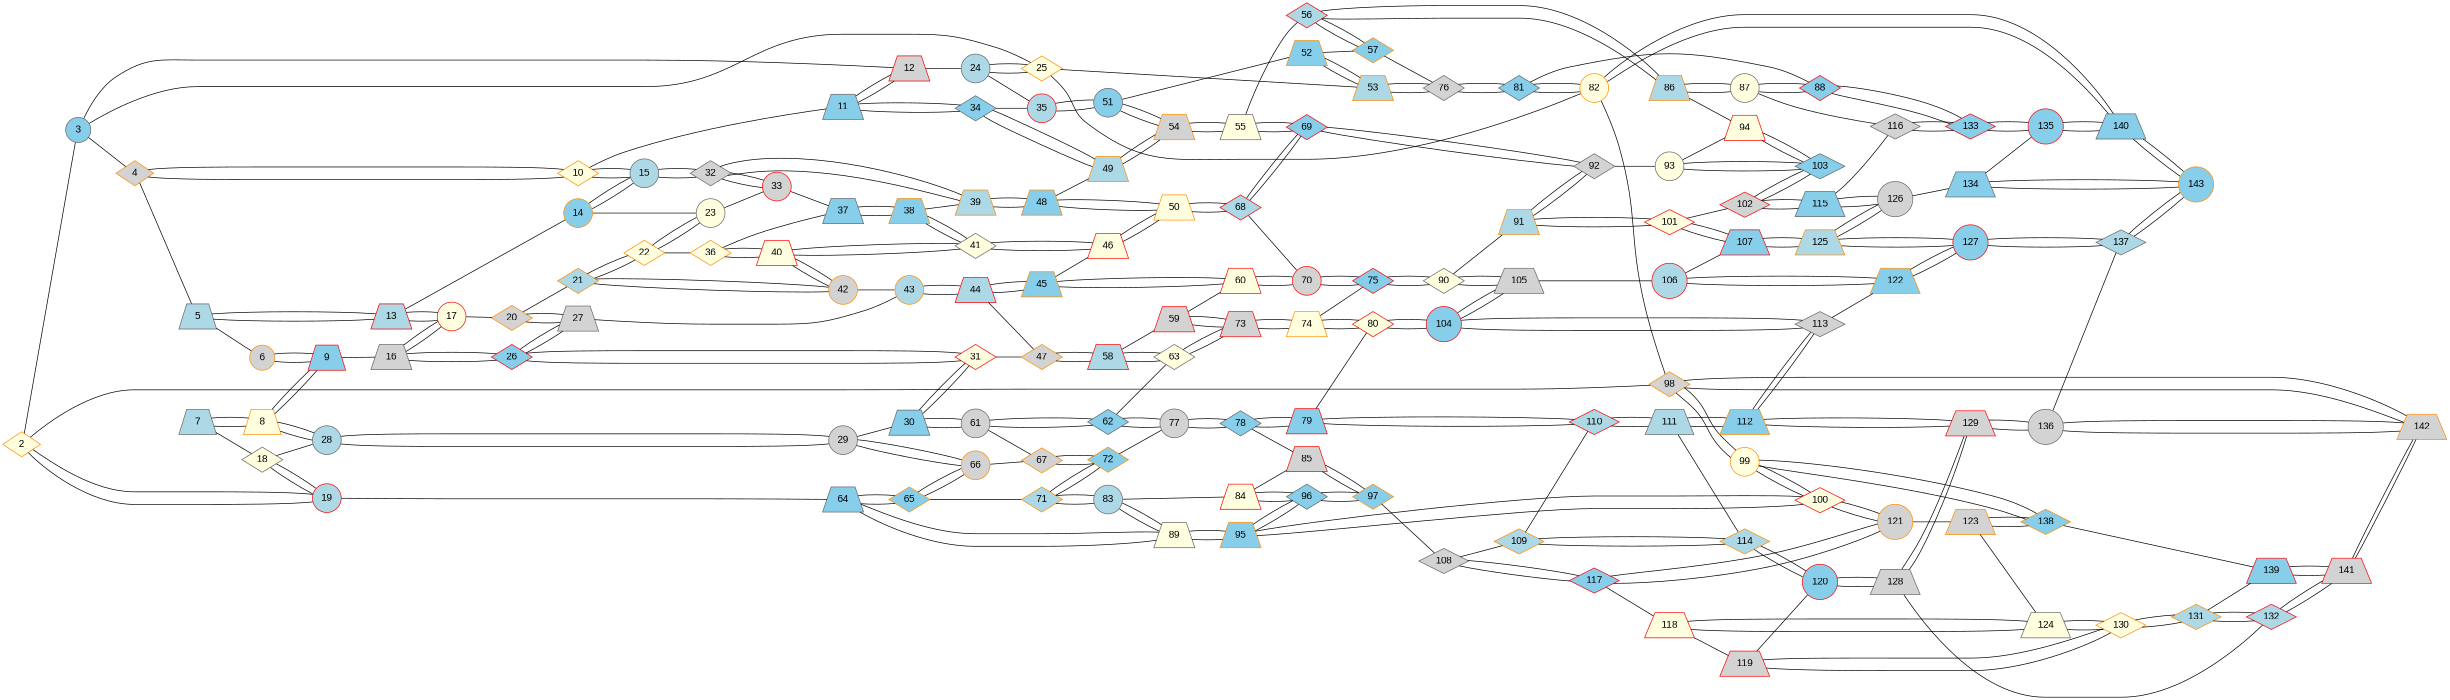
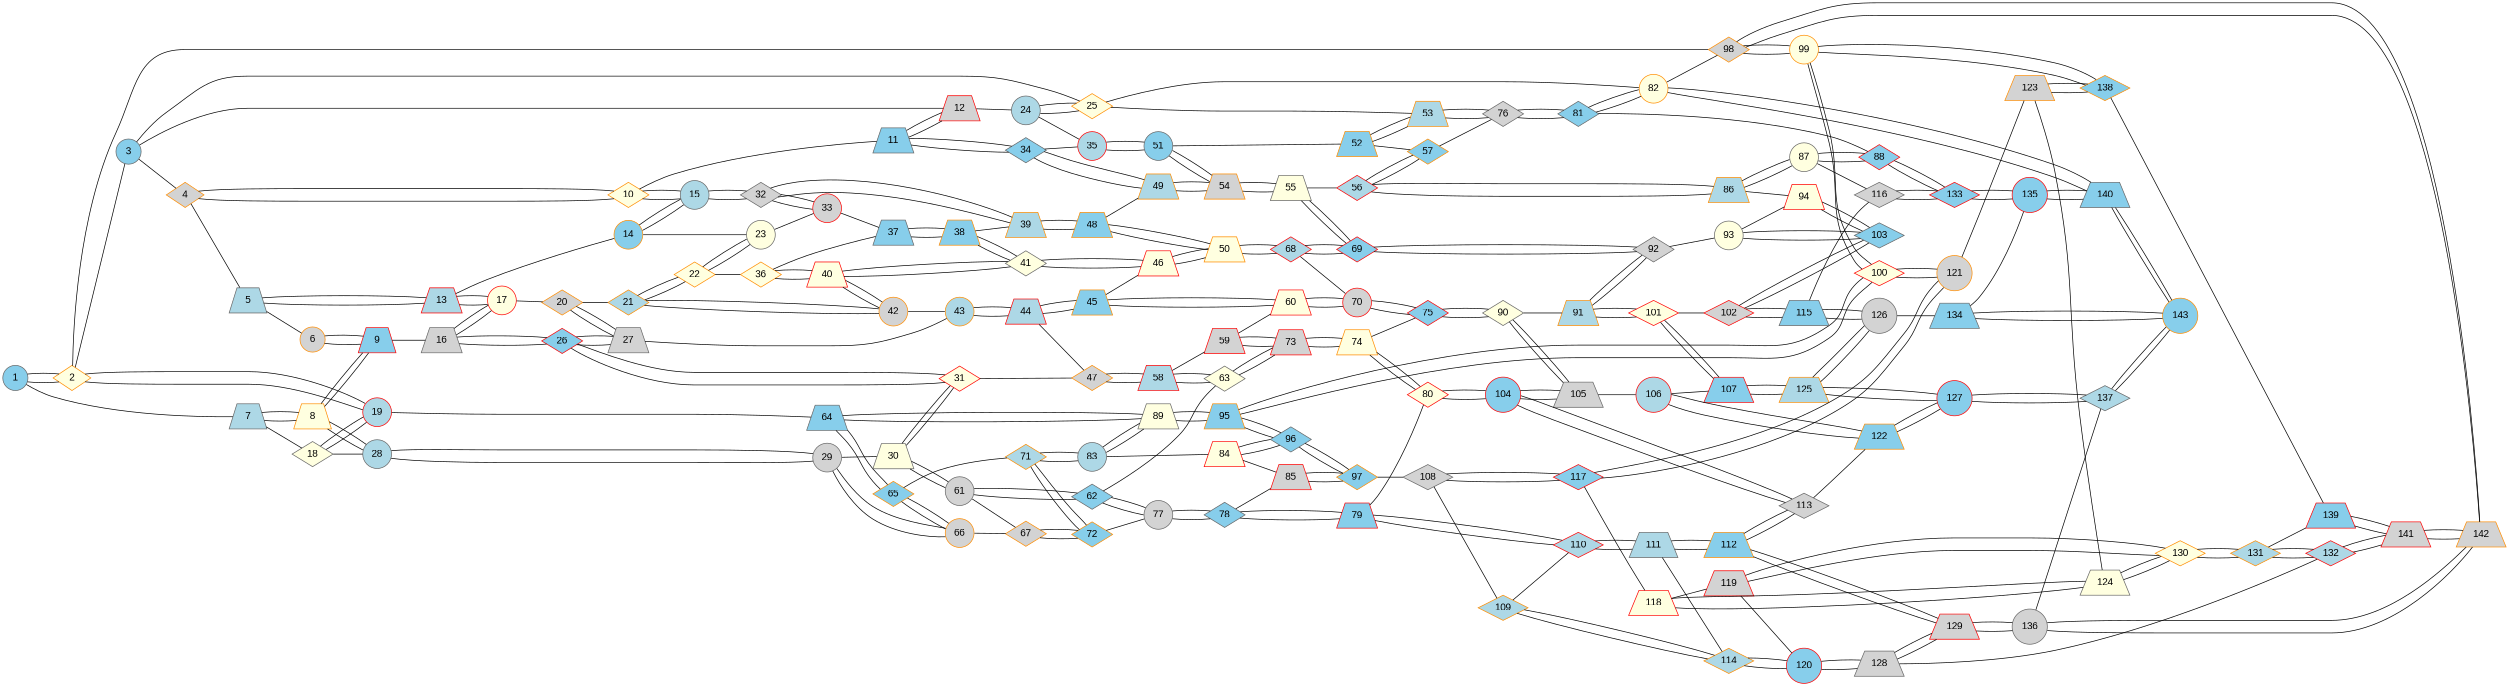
none -> (15, 378)
(909, 423) -> (893, 456)
